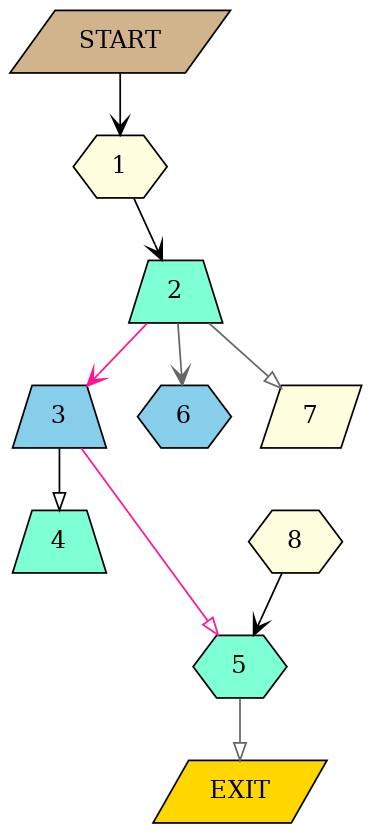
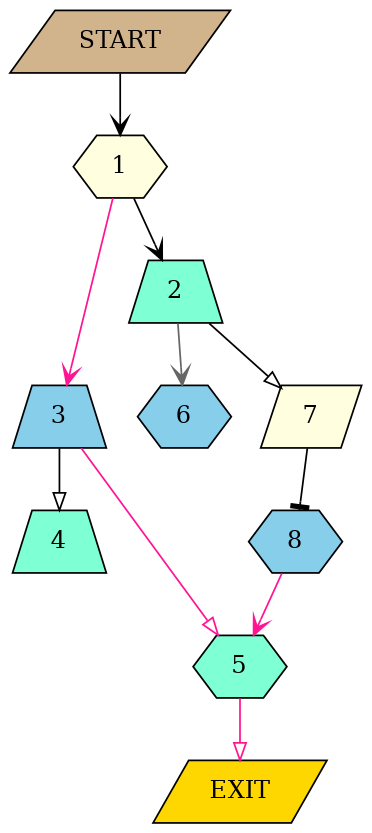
(123, 348) -> (92, 283)
(239, 350) -> (239, 350)
none -> (304, 475)
(296, 542) -> (296, 542)
(271, 596) -> (271, 596)
(240, 721) -> (240, 721)
